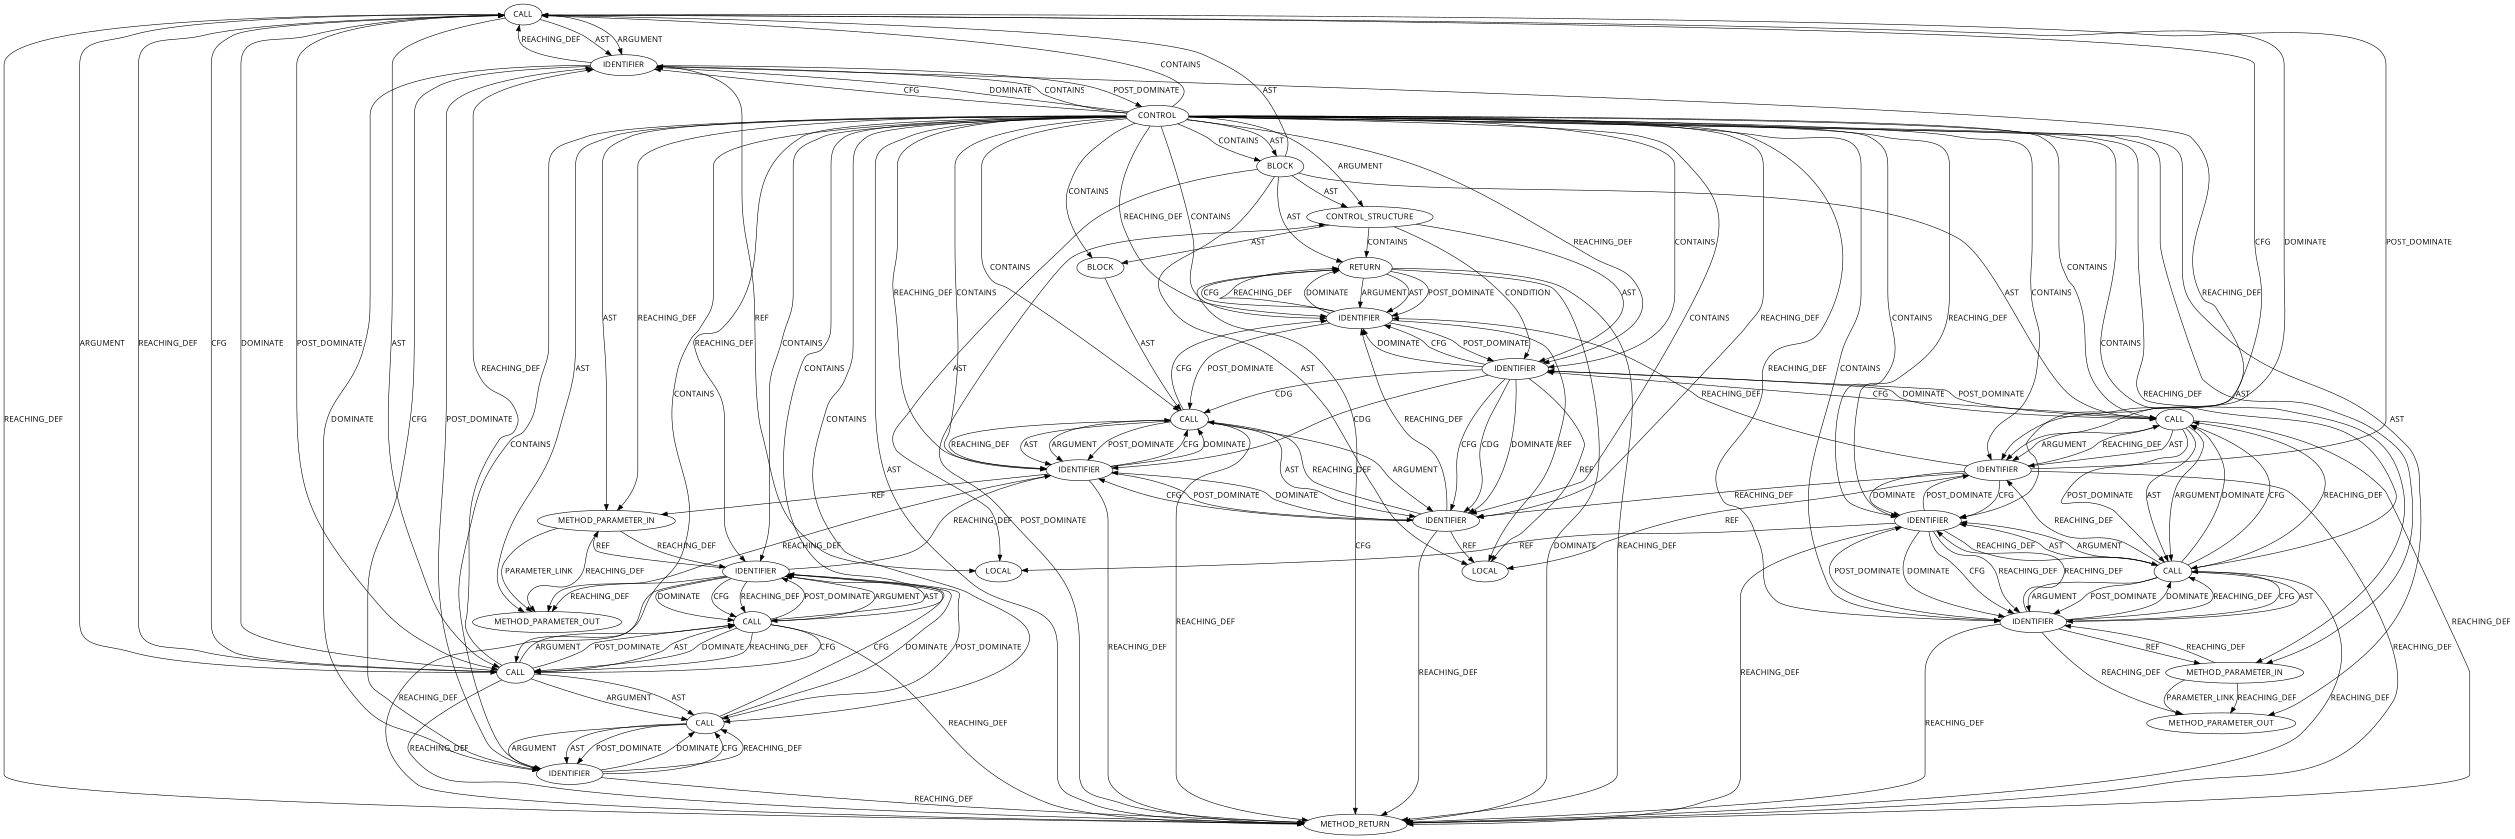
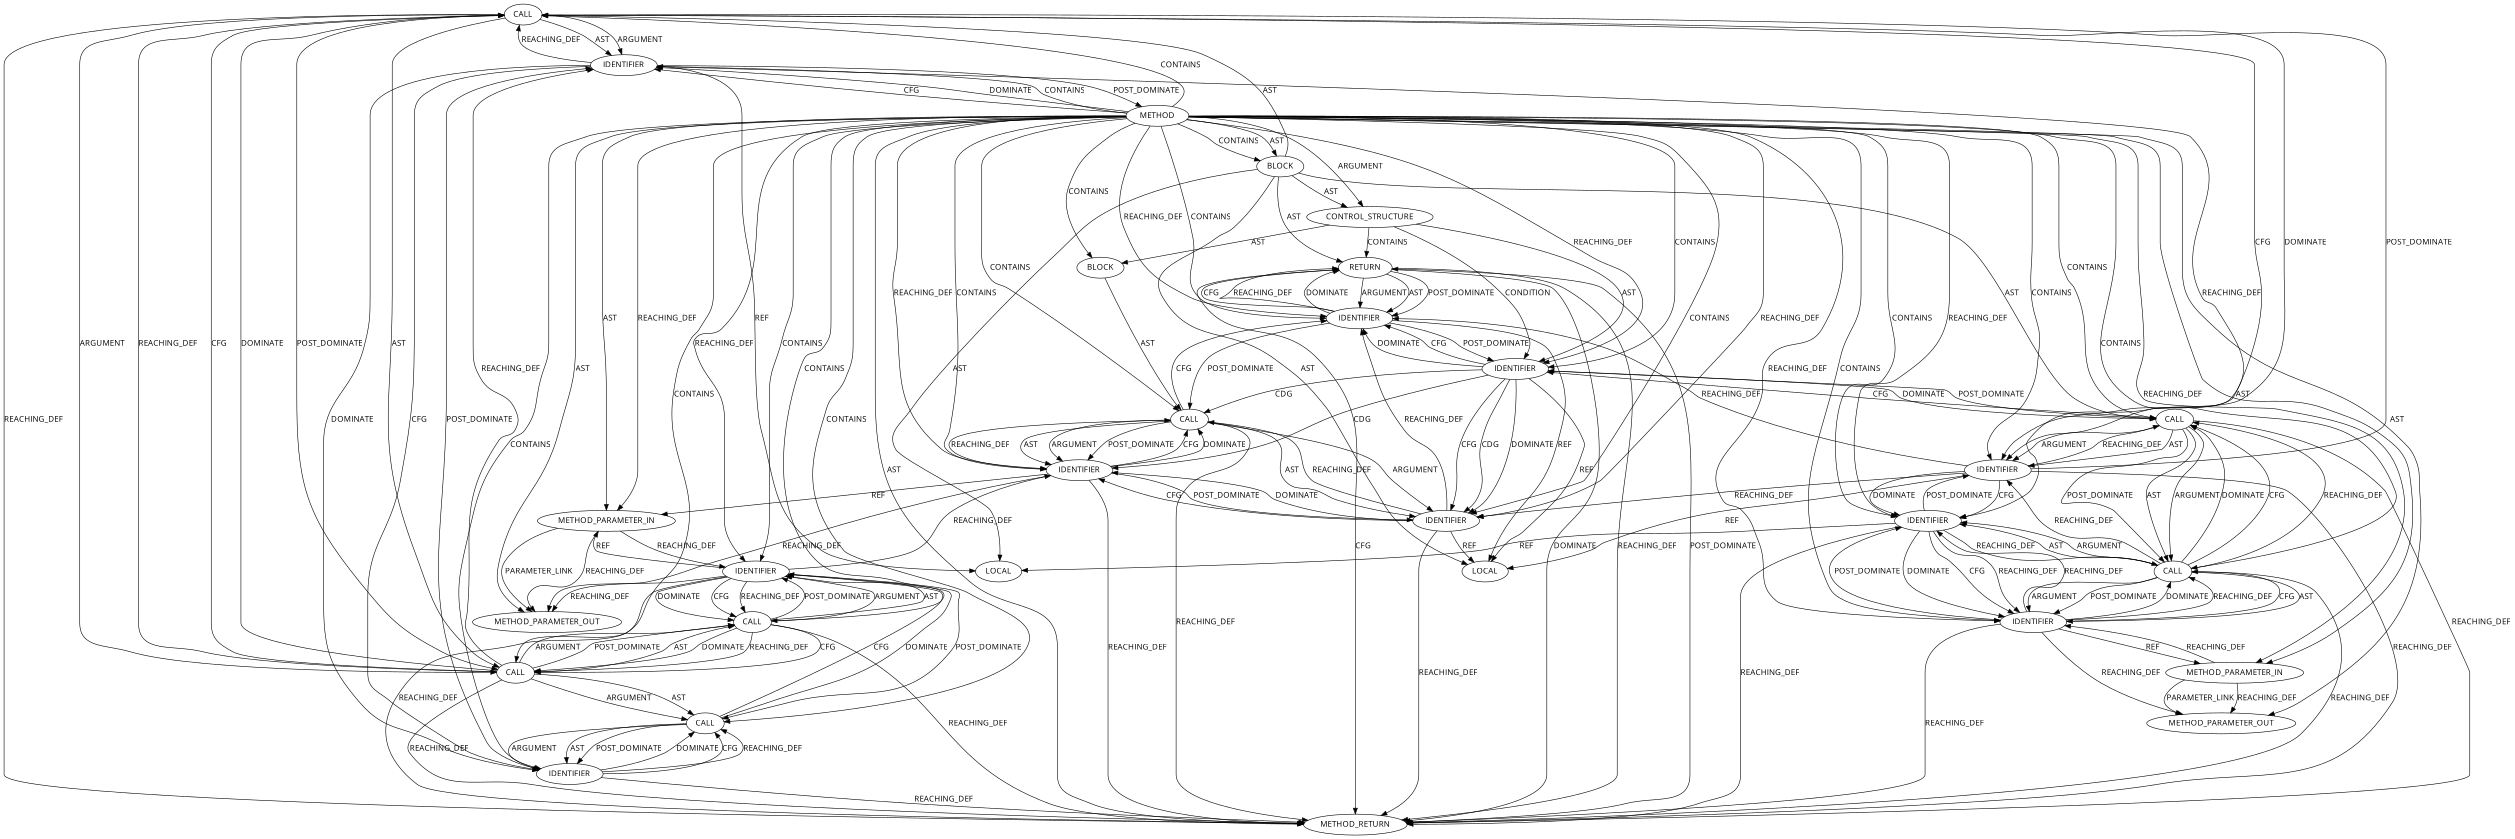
(1157, 116) -> (1157, 116)
(1005, 514) -> (1690, 563)
